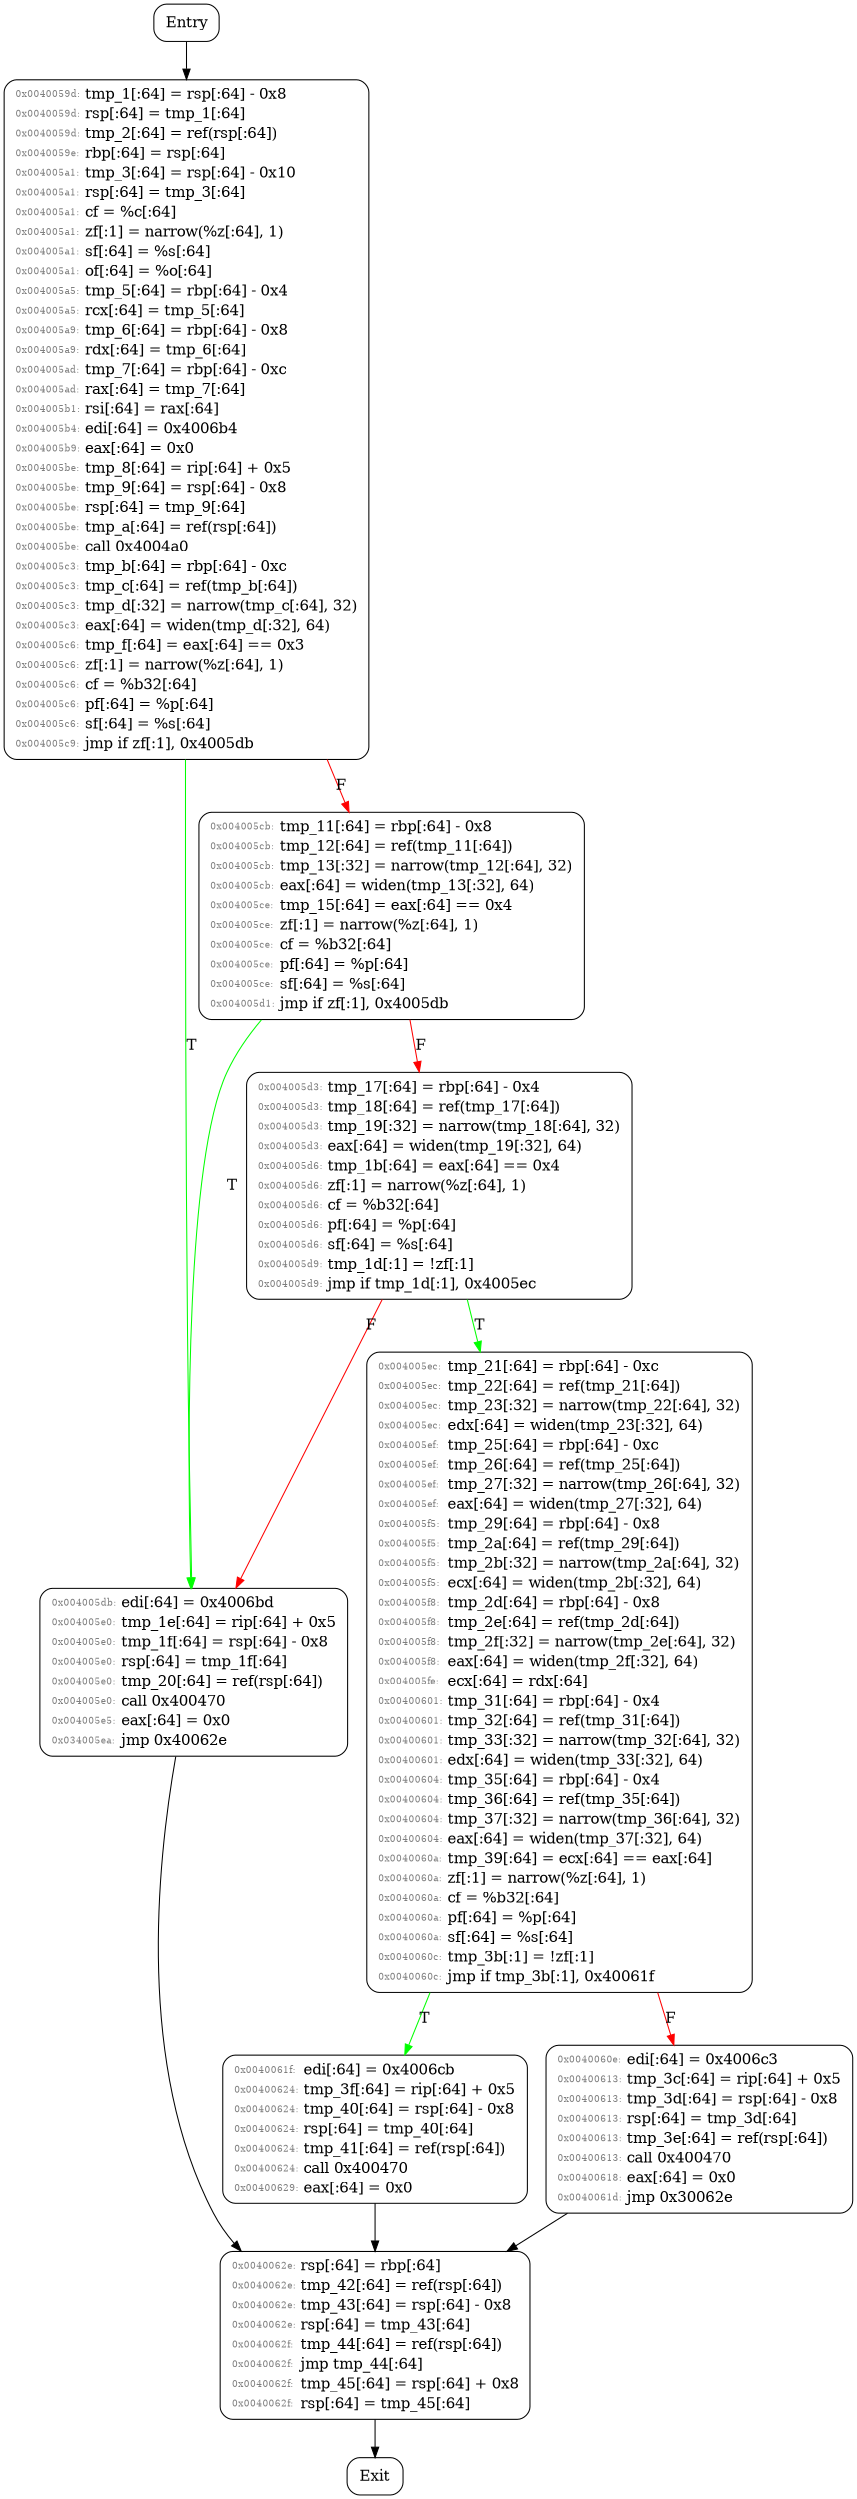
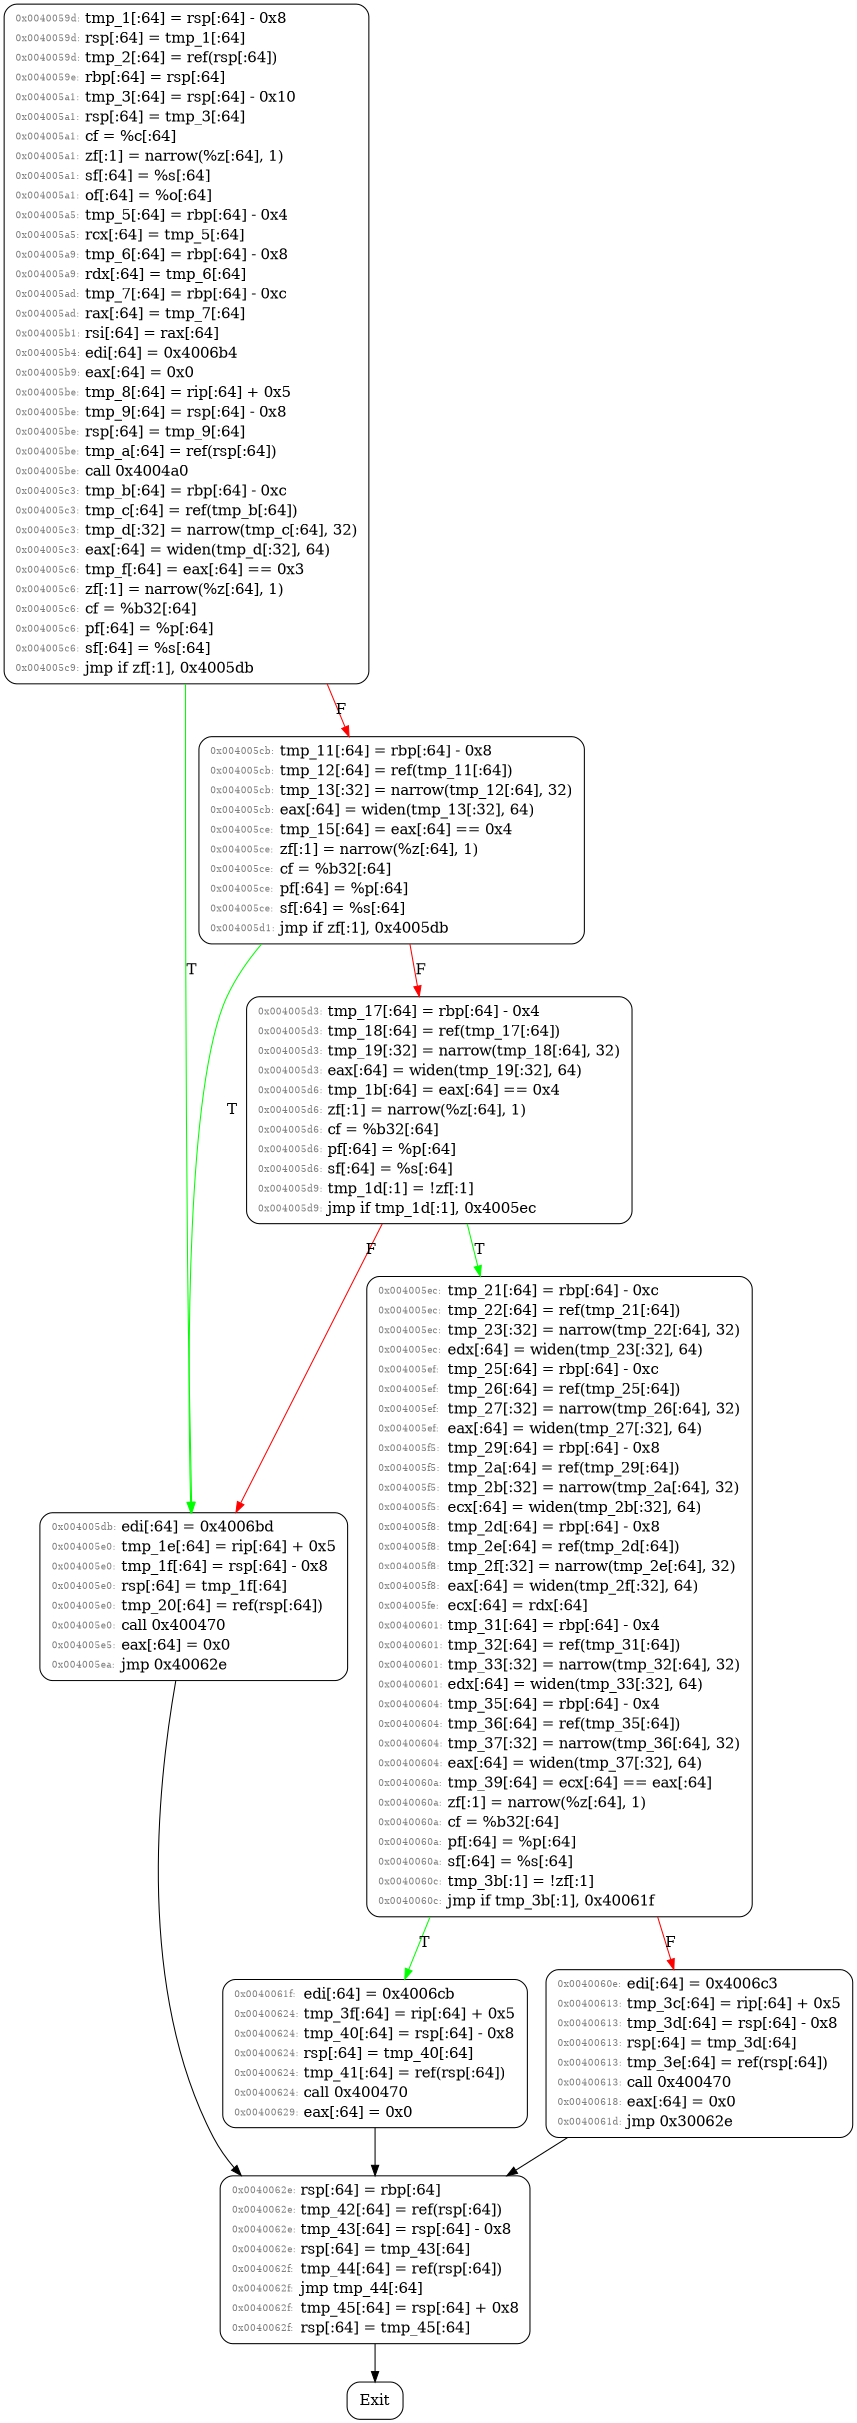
(186, 23) -> none
(83, 1741) -> (83, 1665)
